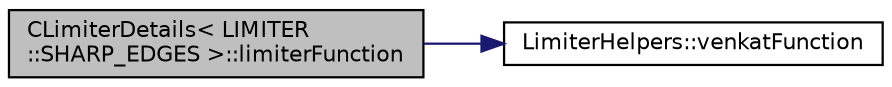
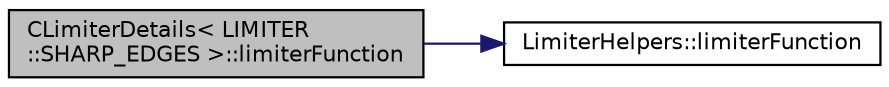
(693, 44) -> (692, 44)
